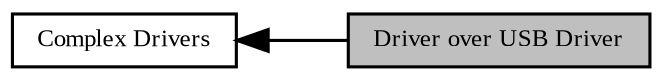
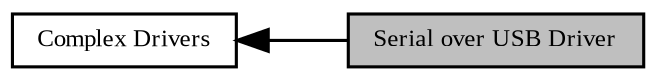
(499, 40) -> (496, 40)
